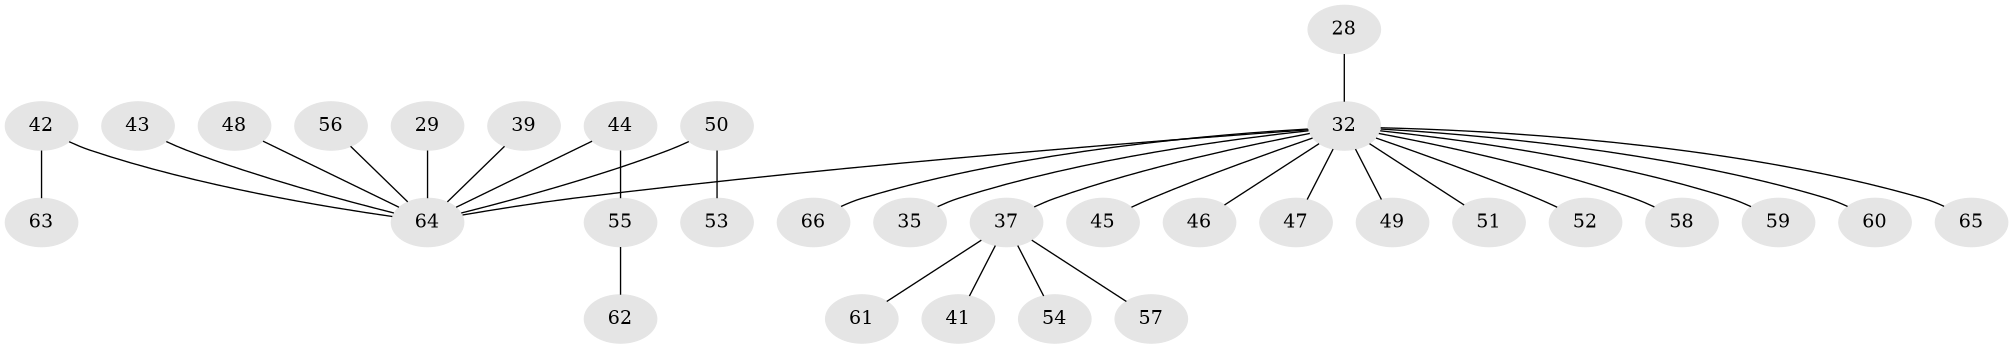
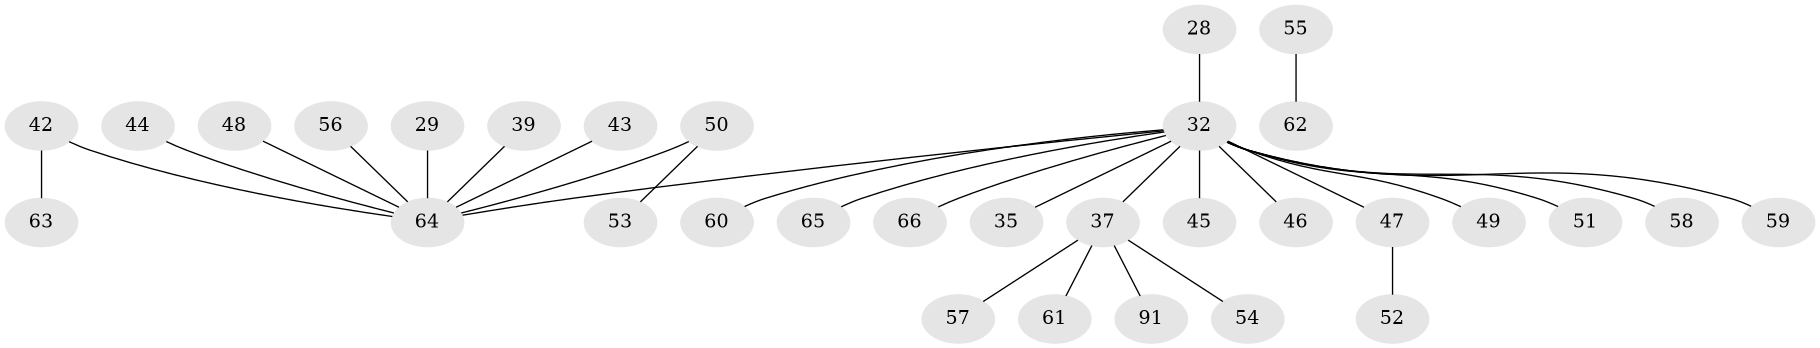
(1467, 171) -> (1393, 271)
(621, 177) -> none
(958, 319) -> (1151, 319)
